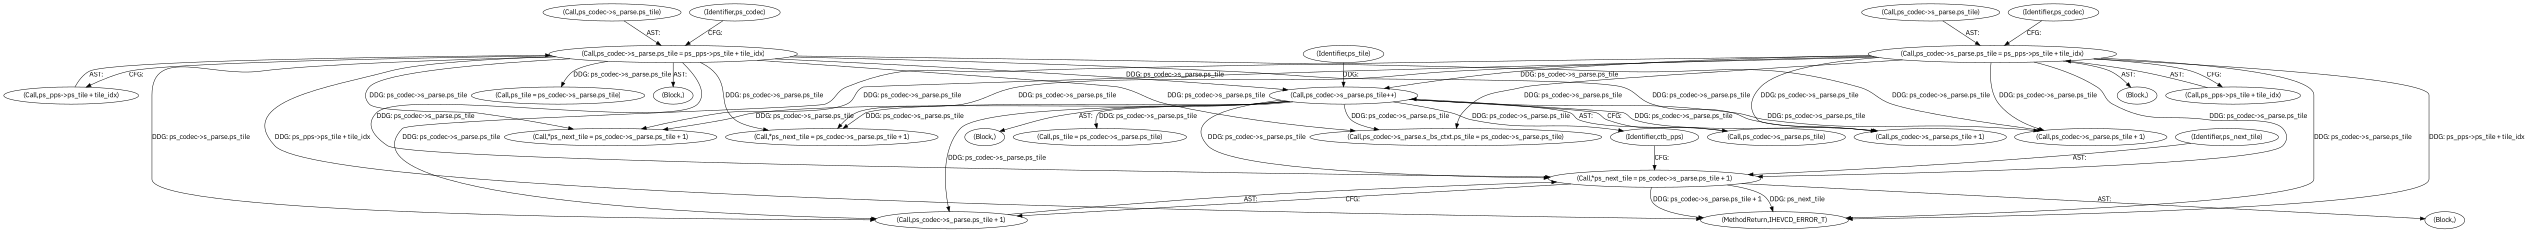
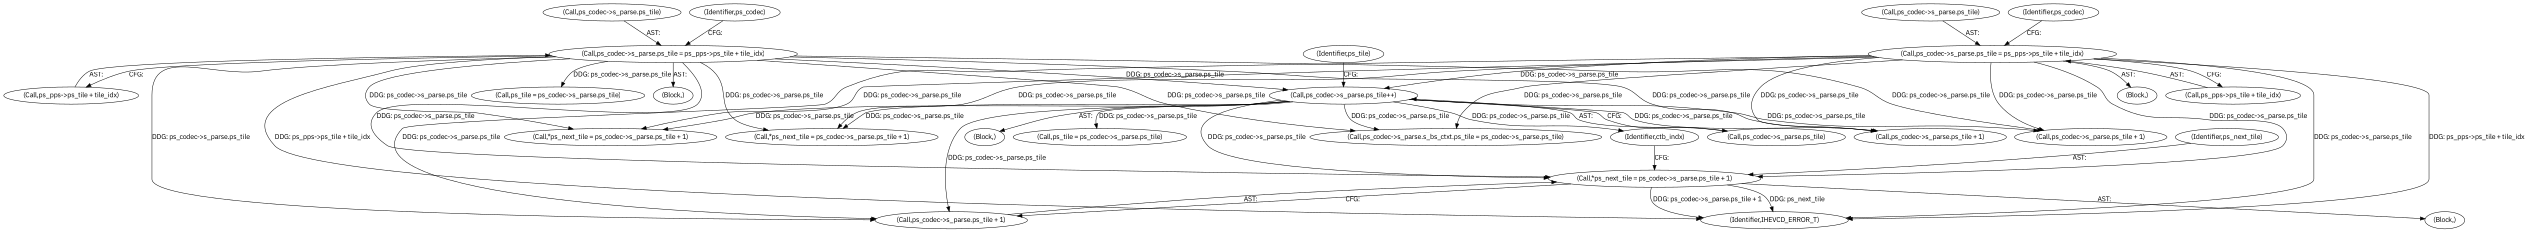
(1352, 75) -> (1352, 75)
(1655, 137) -> (1655, 137)
(1774, 220) -> (1774, 220)
